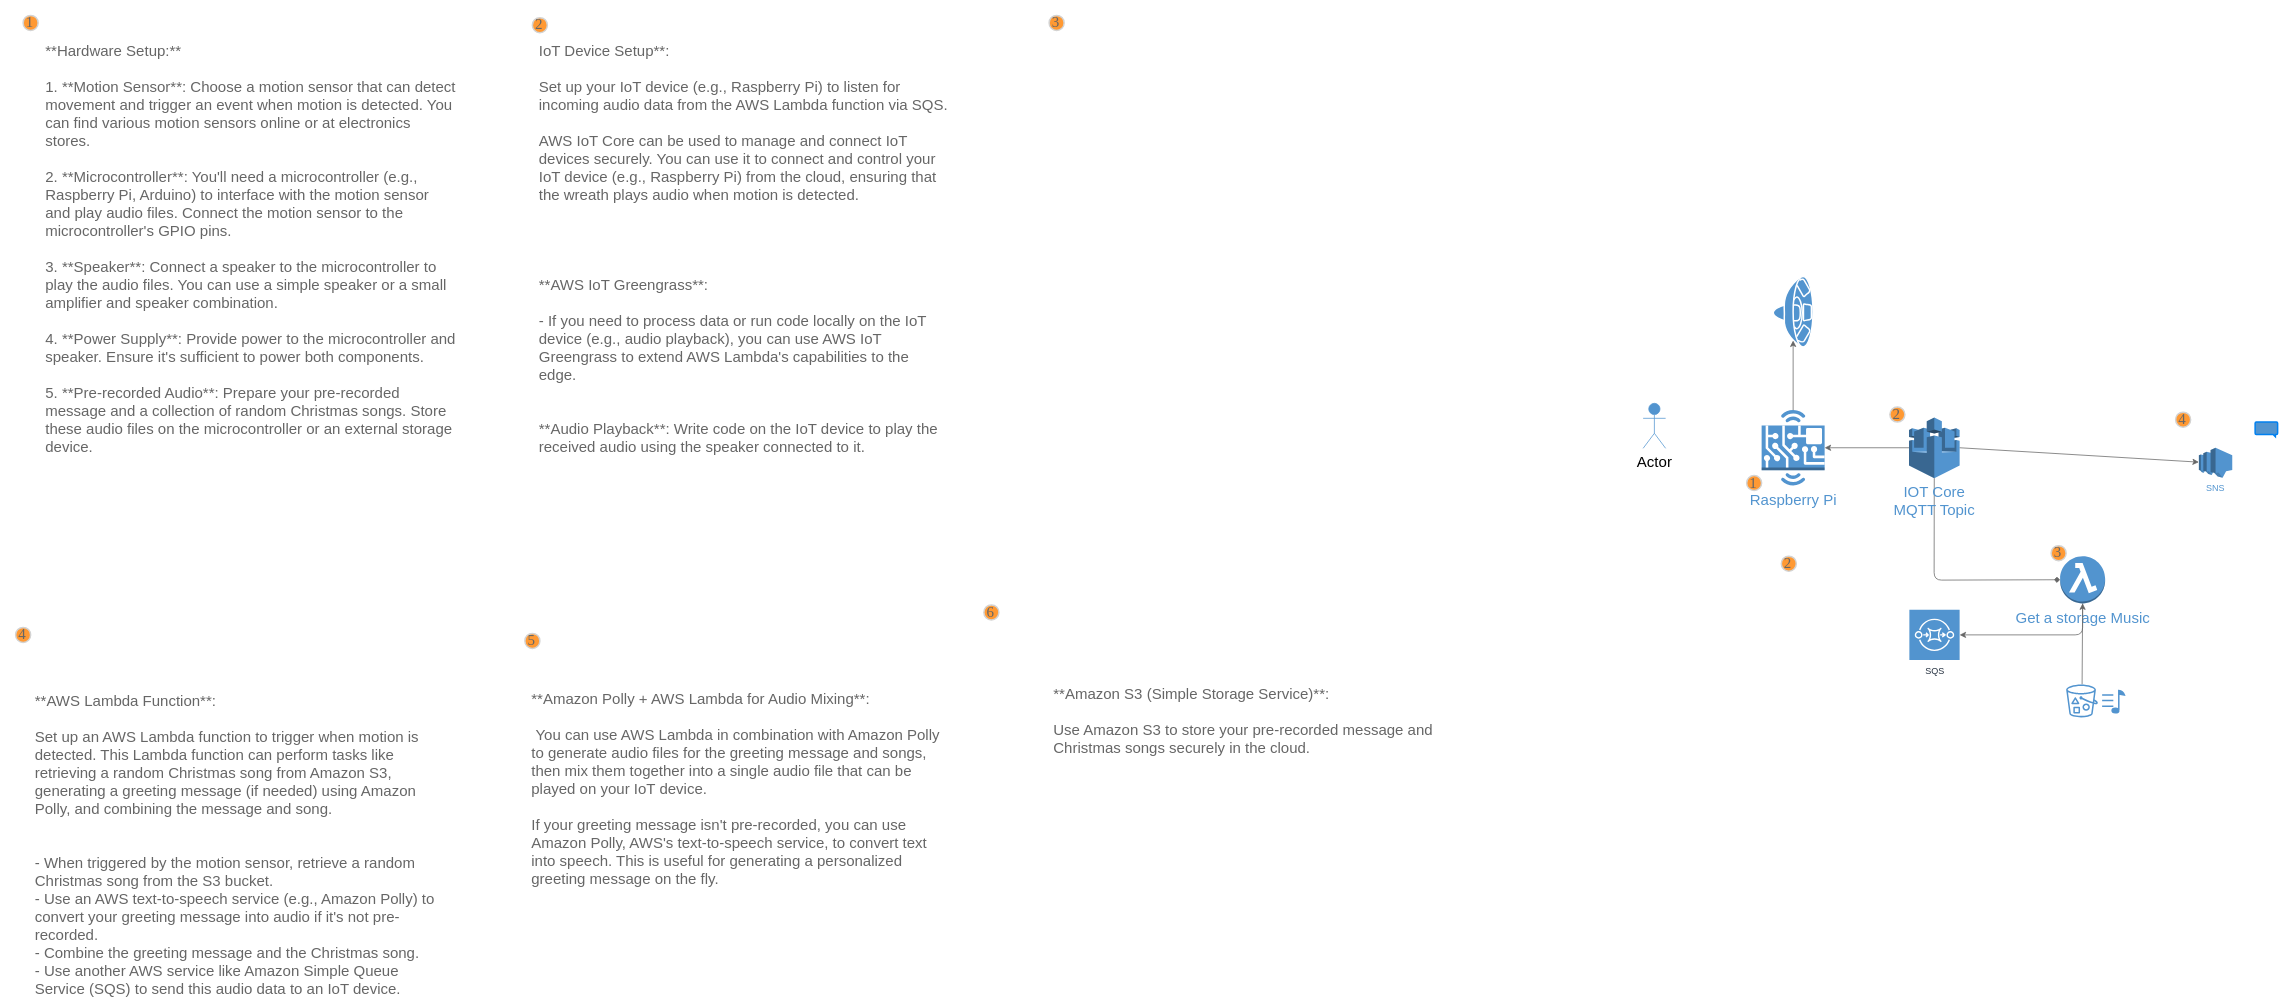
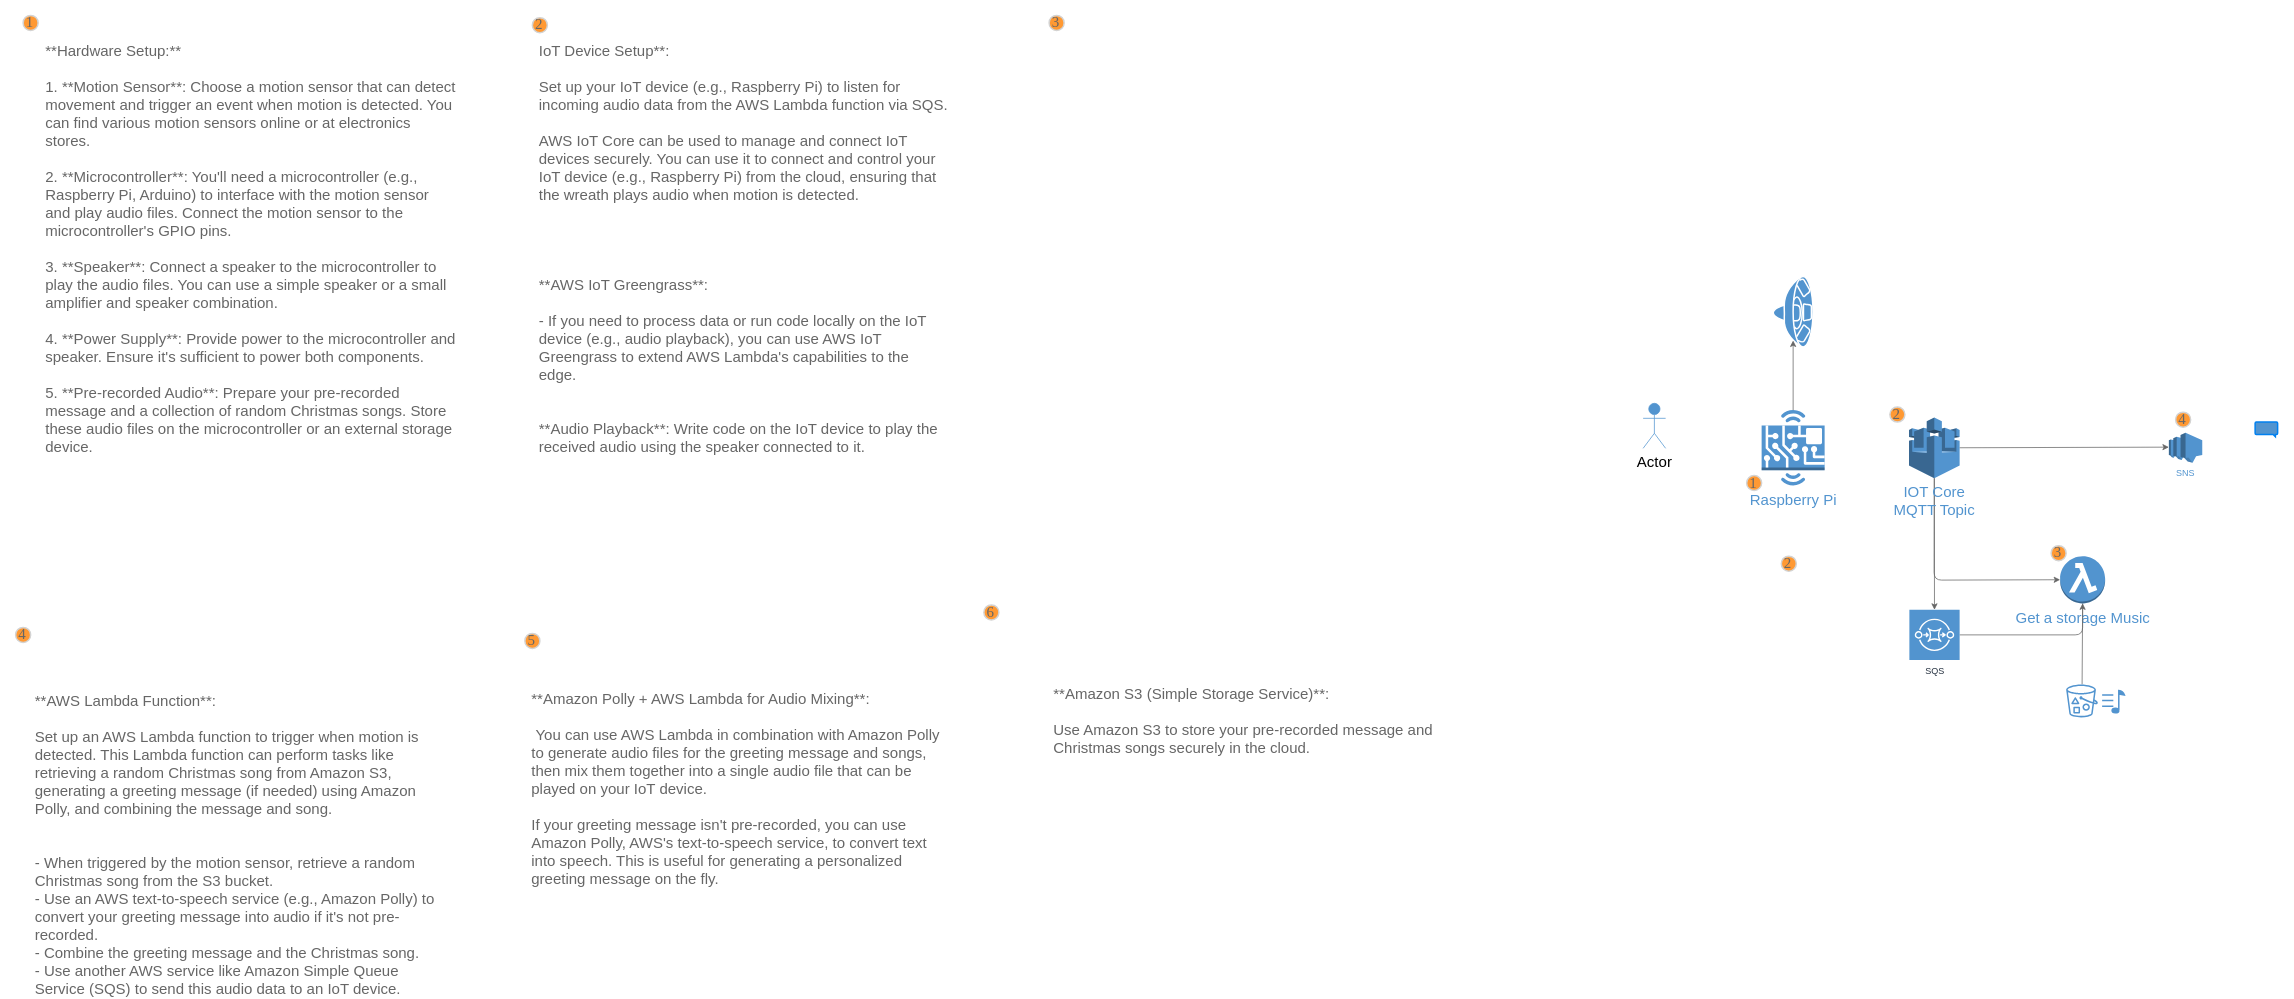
(1869, 448) -> (1934, 592)
(2215, 463) -> (2185, 448)
(2053, 580) -> (2053, 580)
(1966, 635) -> (1963, 635)
